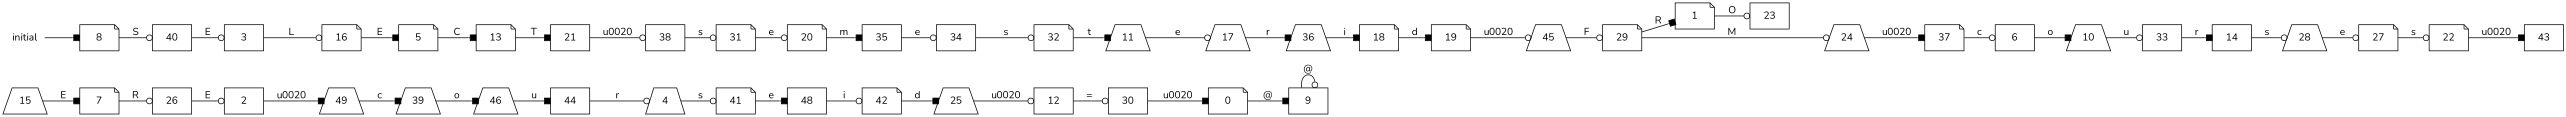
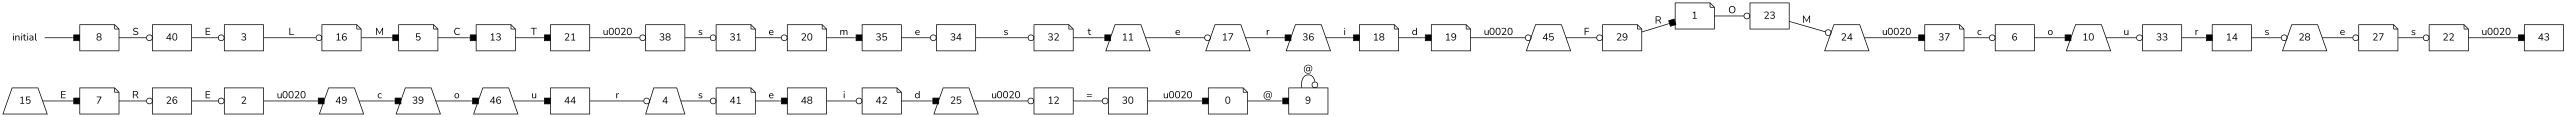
(380, 32) -> (380, 32)
(1733, 38) -> (1807, 27)
